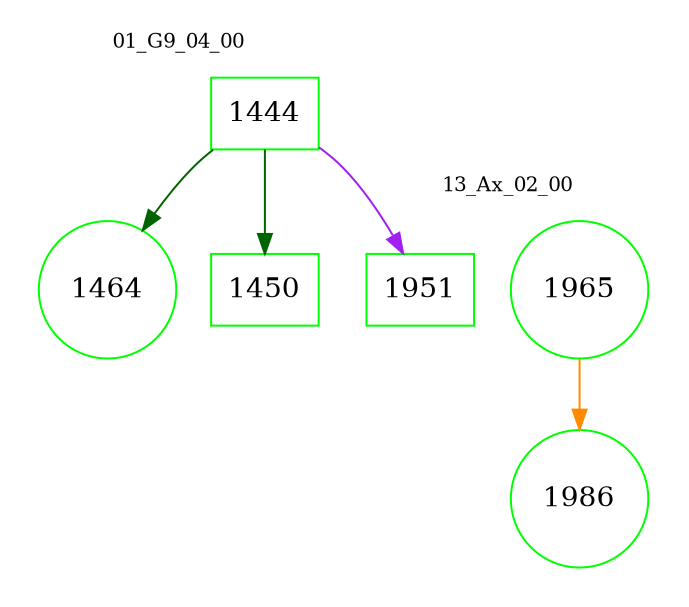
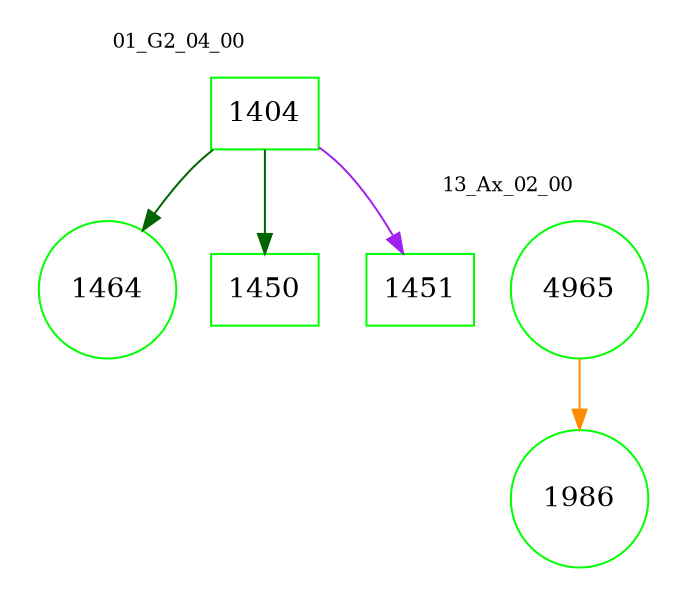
(179, 43) -> (179, 43)
(265, 114) -> (265, 114)
(420, 290) -> (420, 290)
(580, 290) -> (580, 290)
